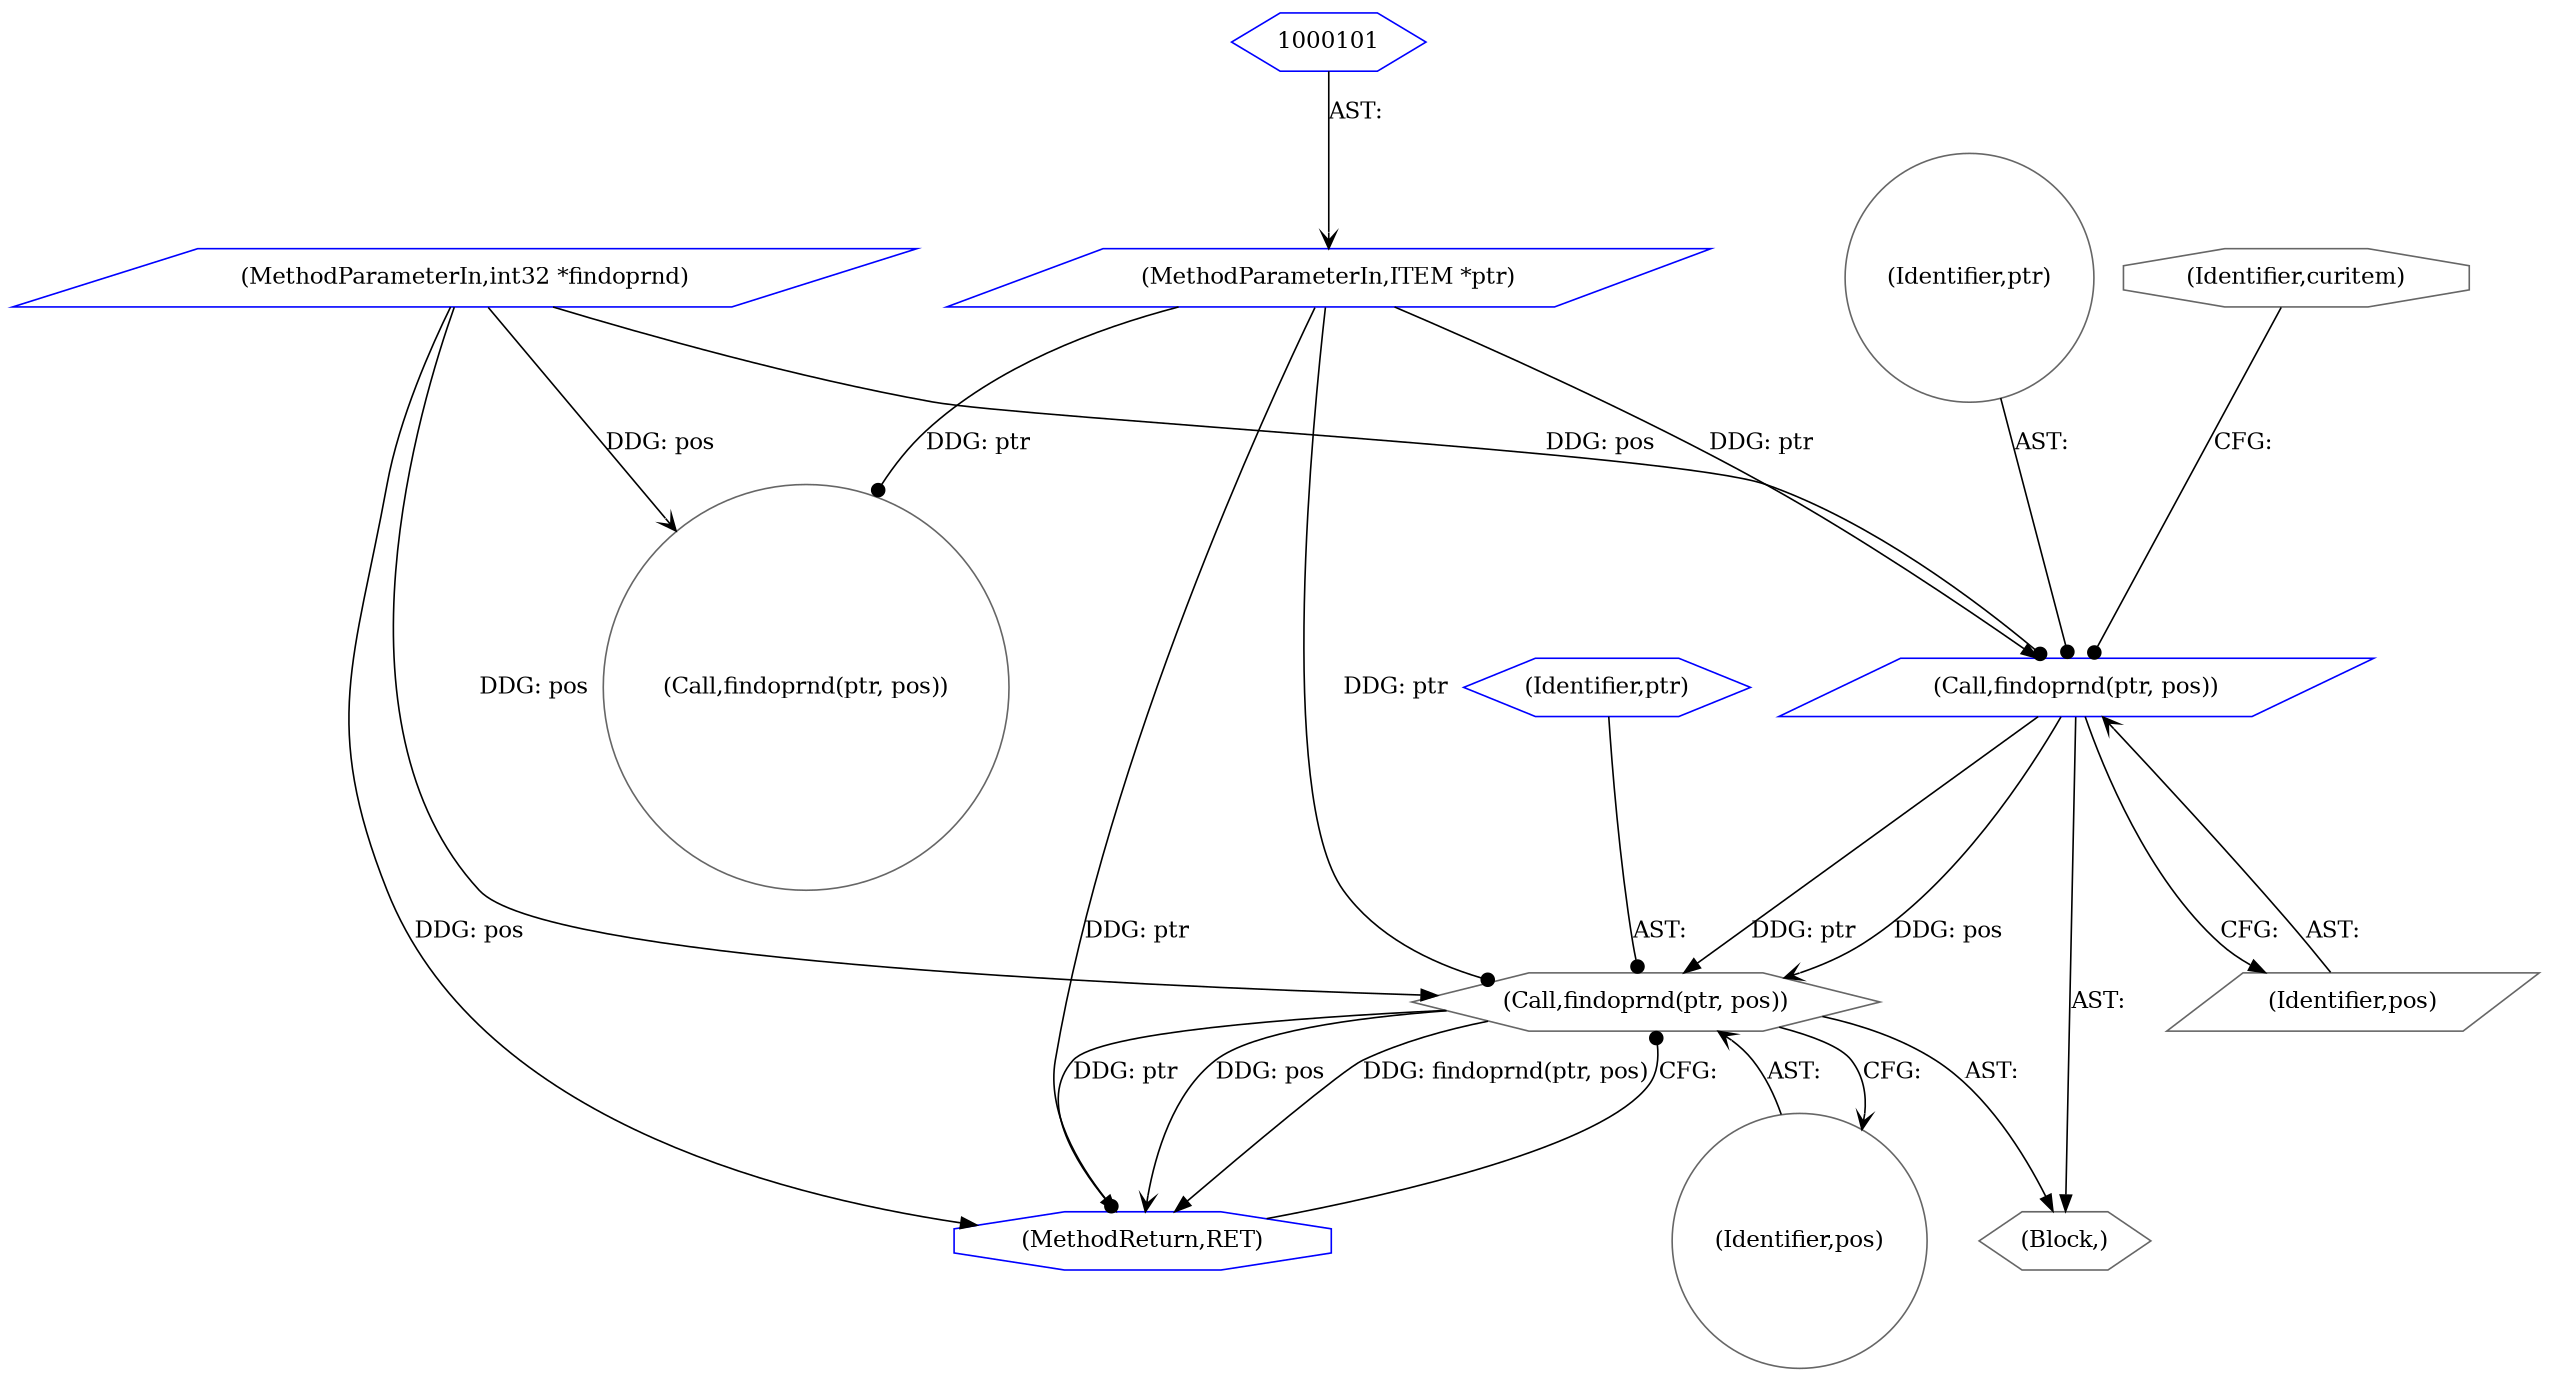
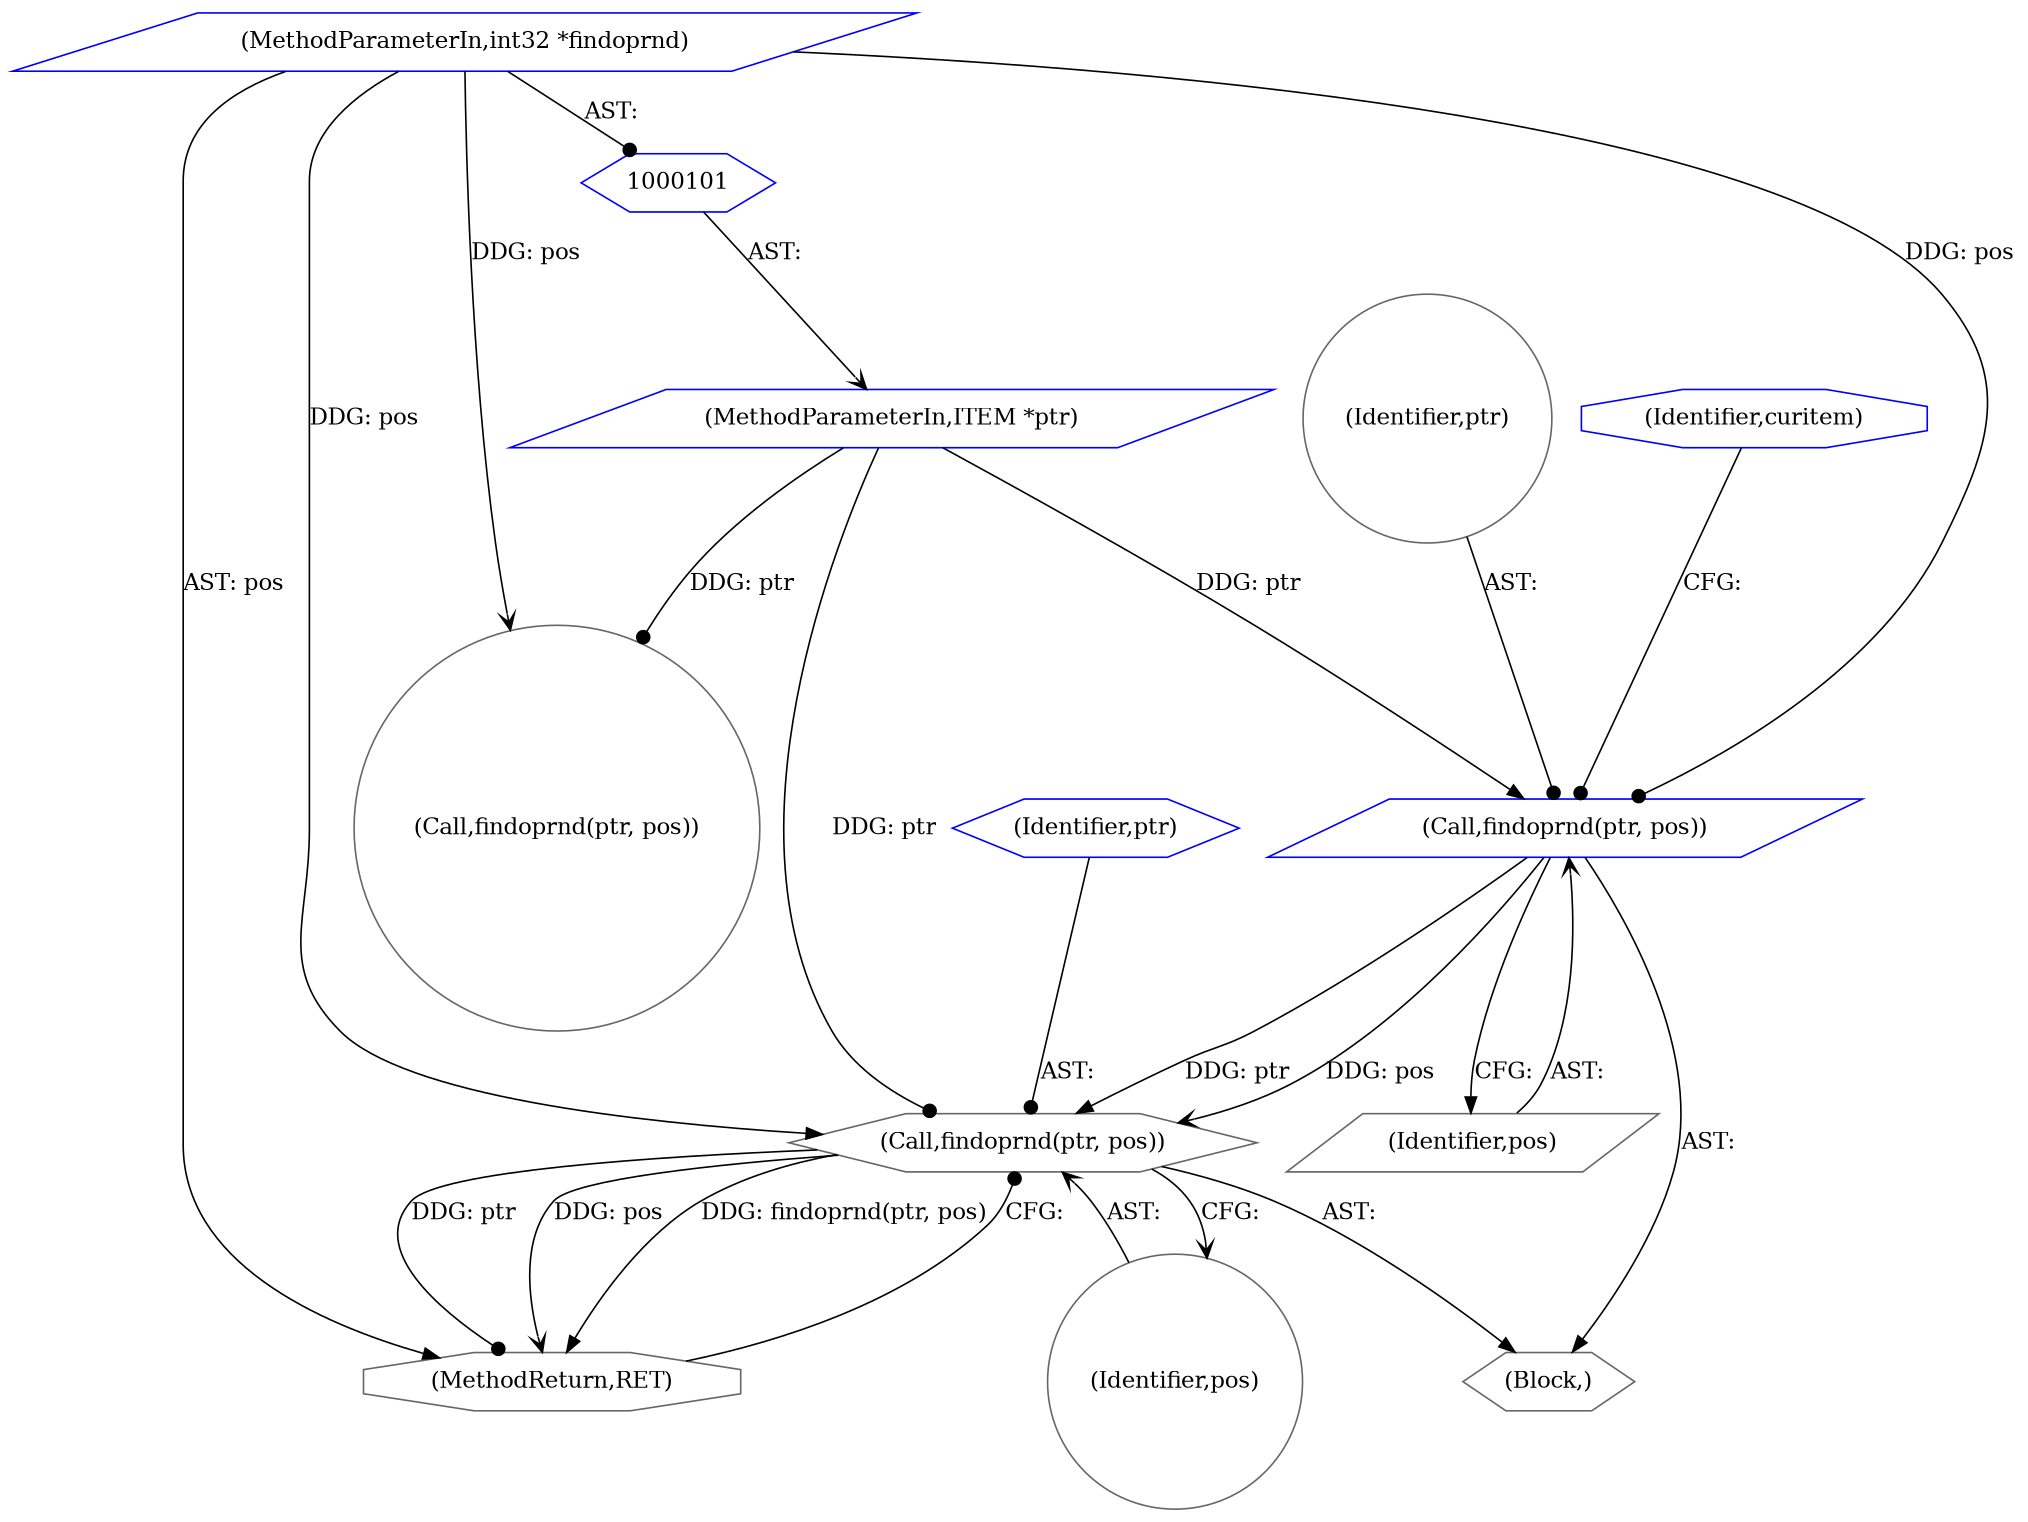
none -> (566, 109)
(2296, 278) -> (1754, 419)
(1137, 747) -> none
(470, 932) -> (234, 584)
(1143, 1241) -> (552, 1382)
